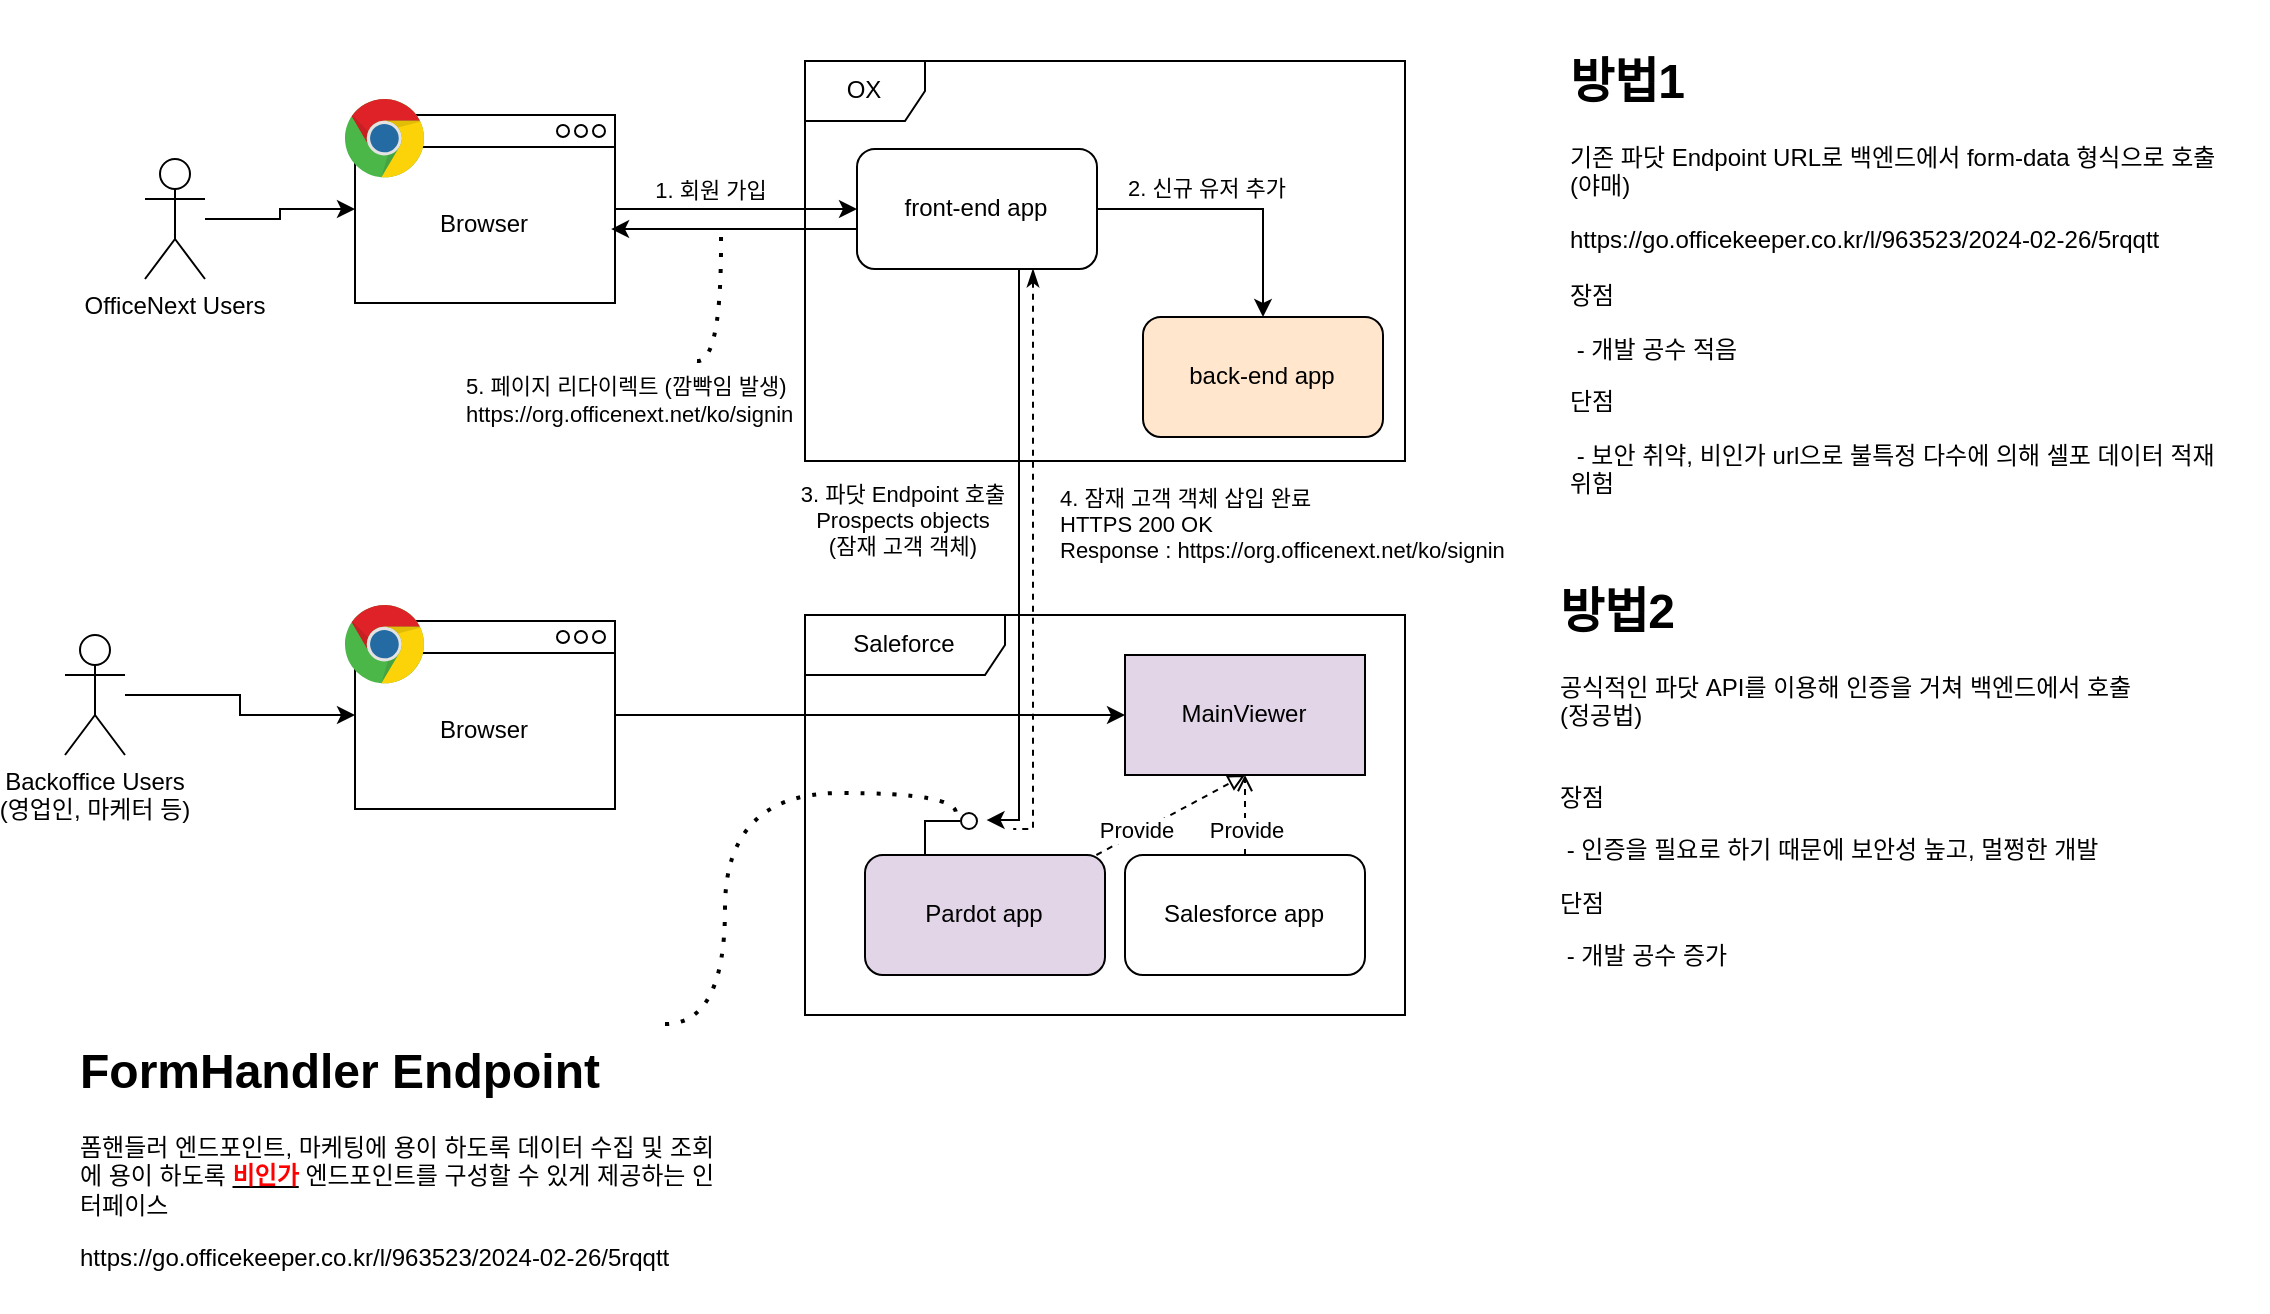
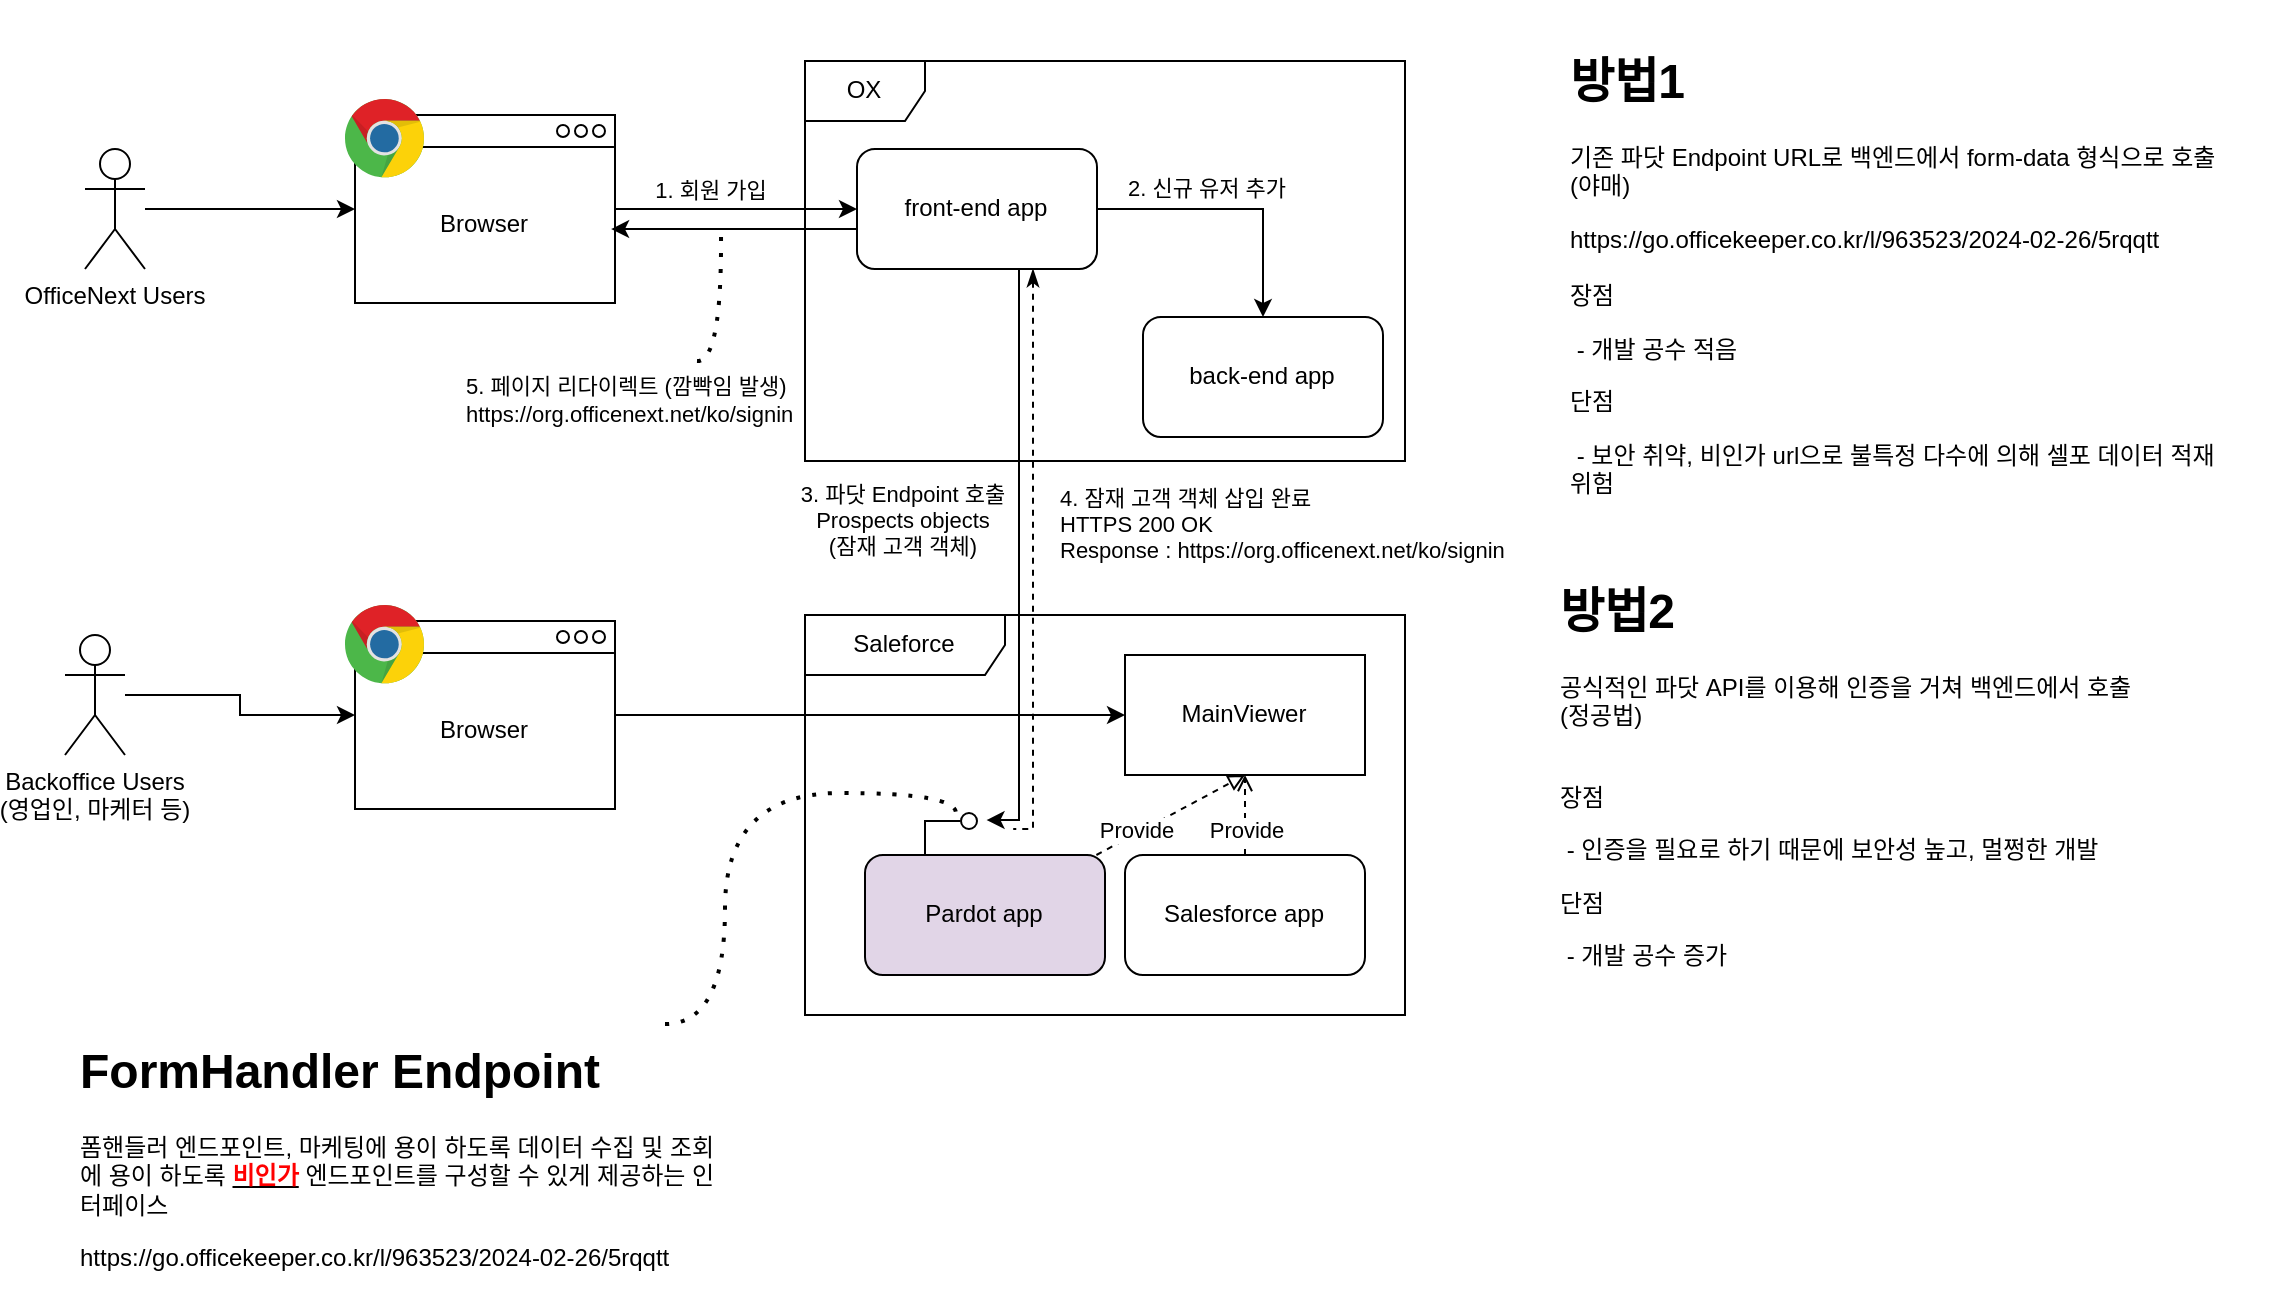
(175, 219) -> (115, 209)
(1263, 377) -> (1263, 377)
(1245, 715) -> (1245, 715)
